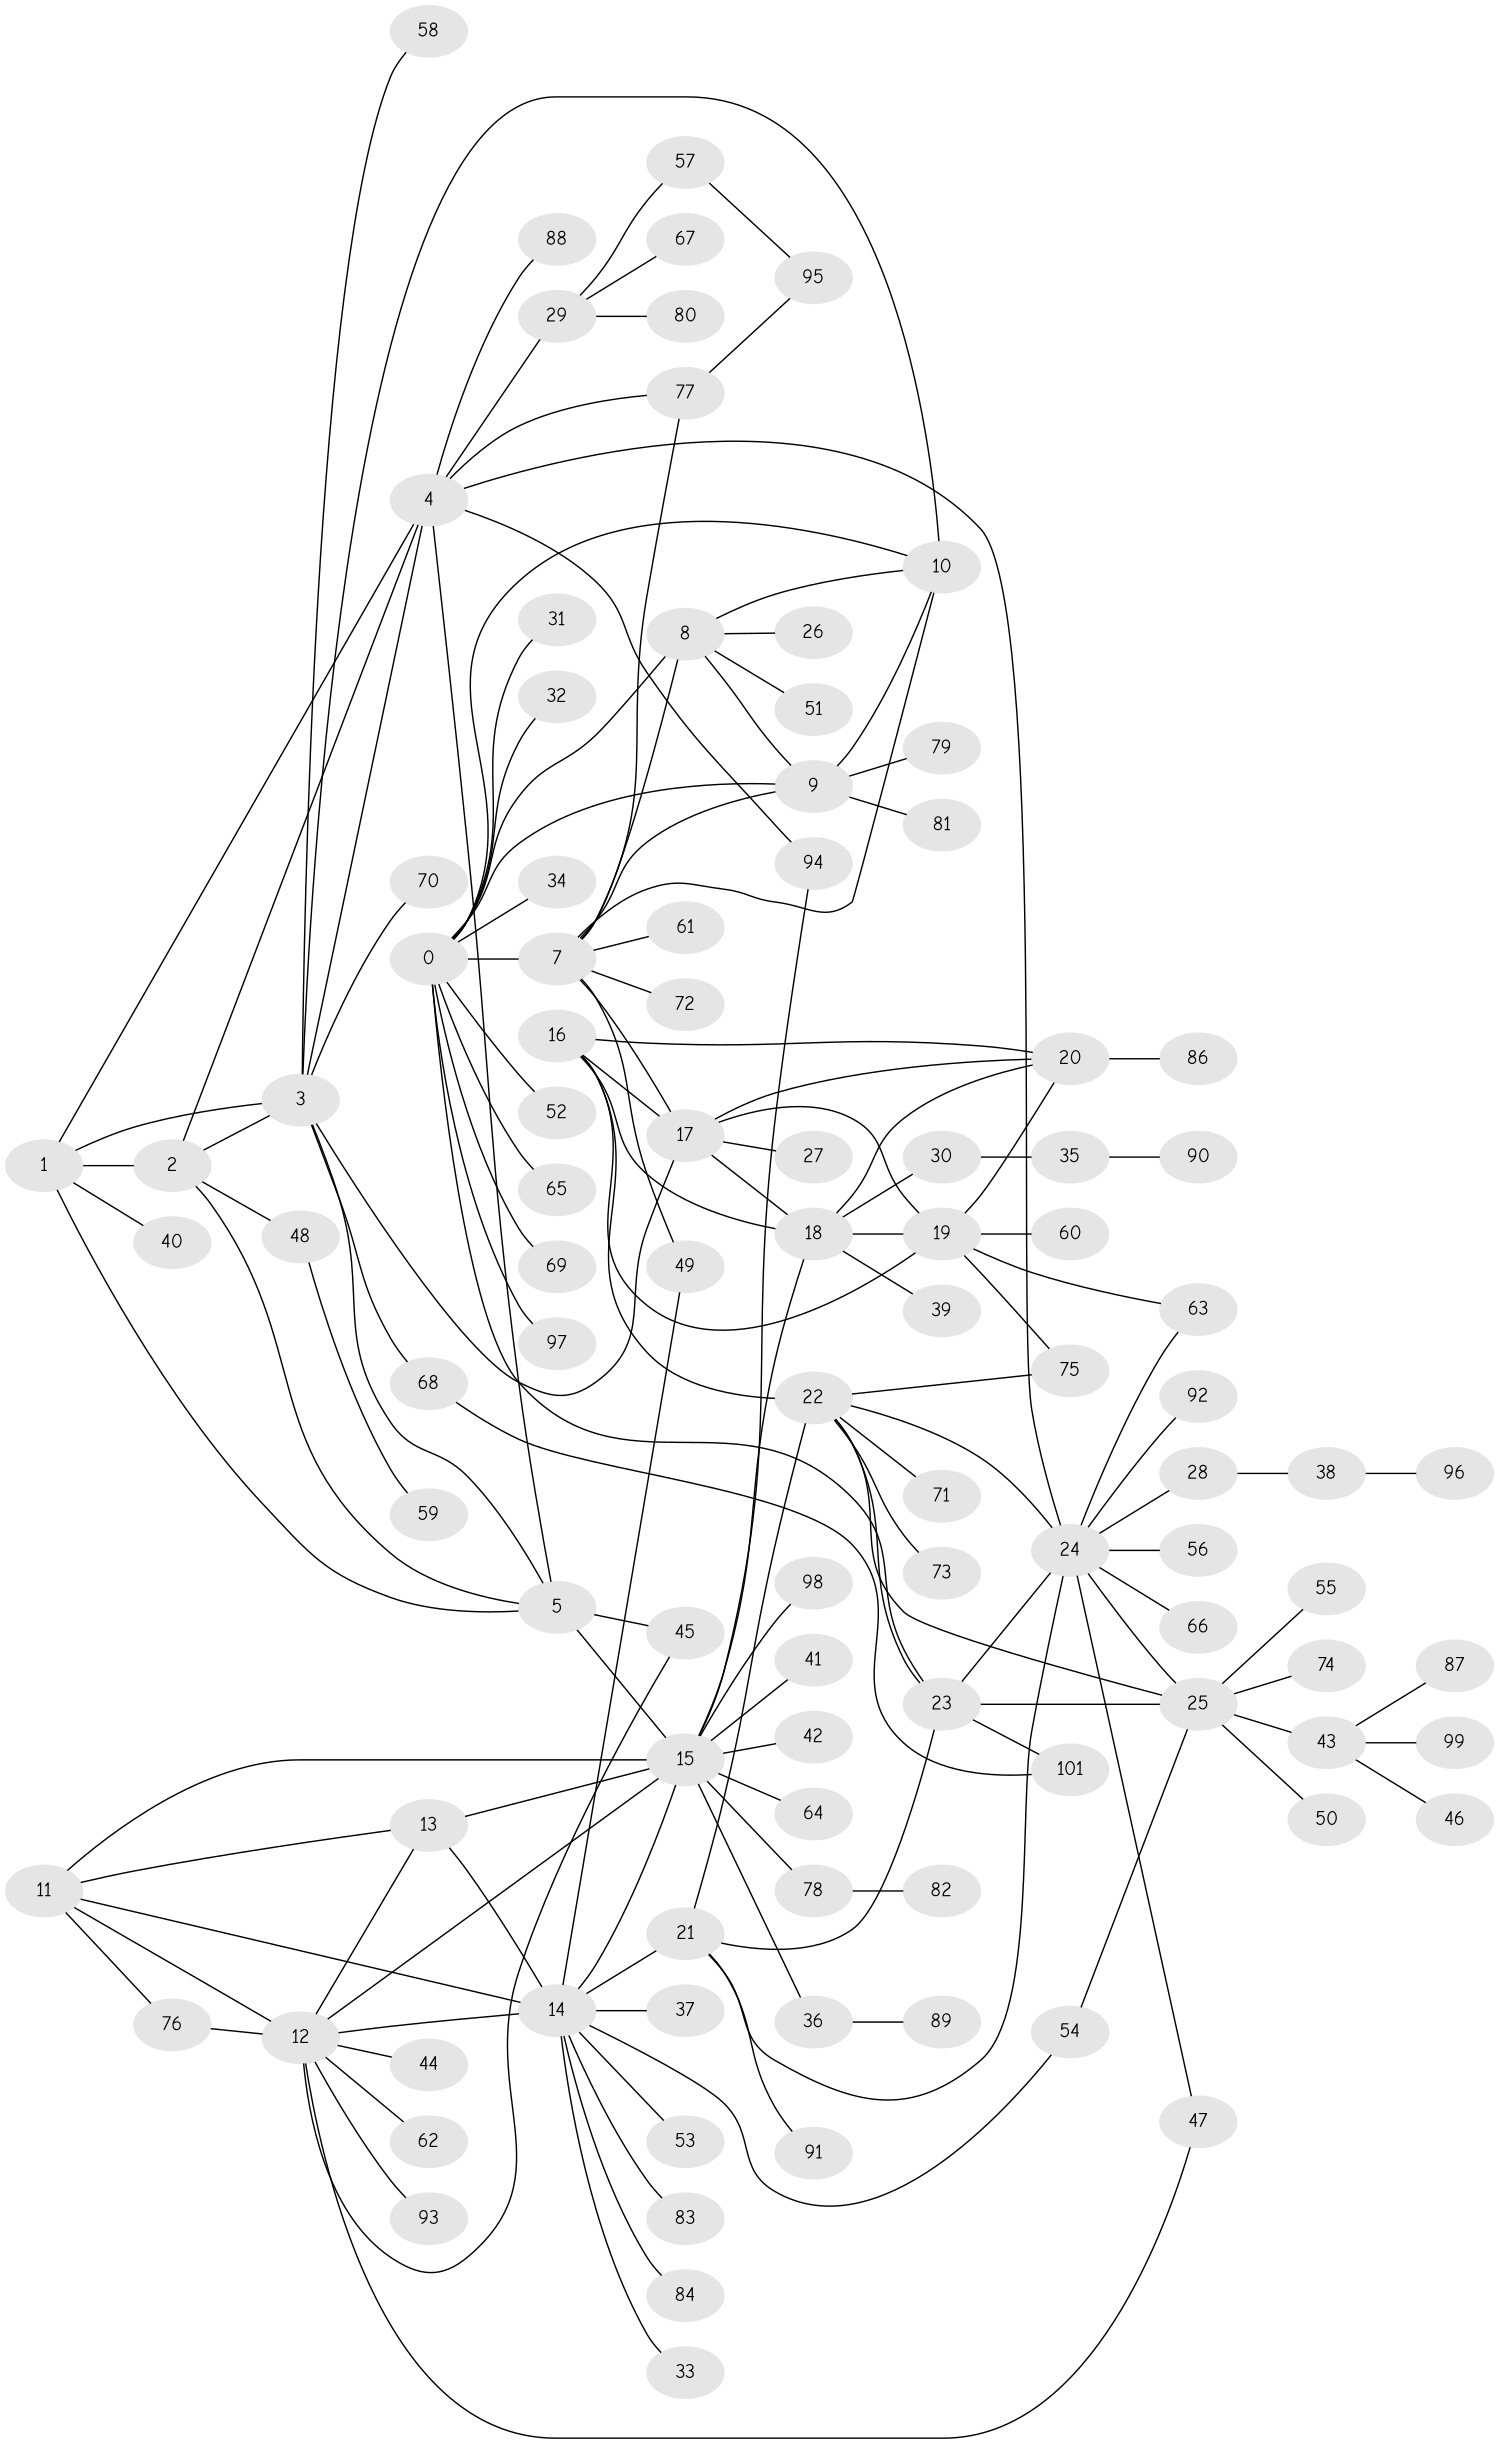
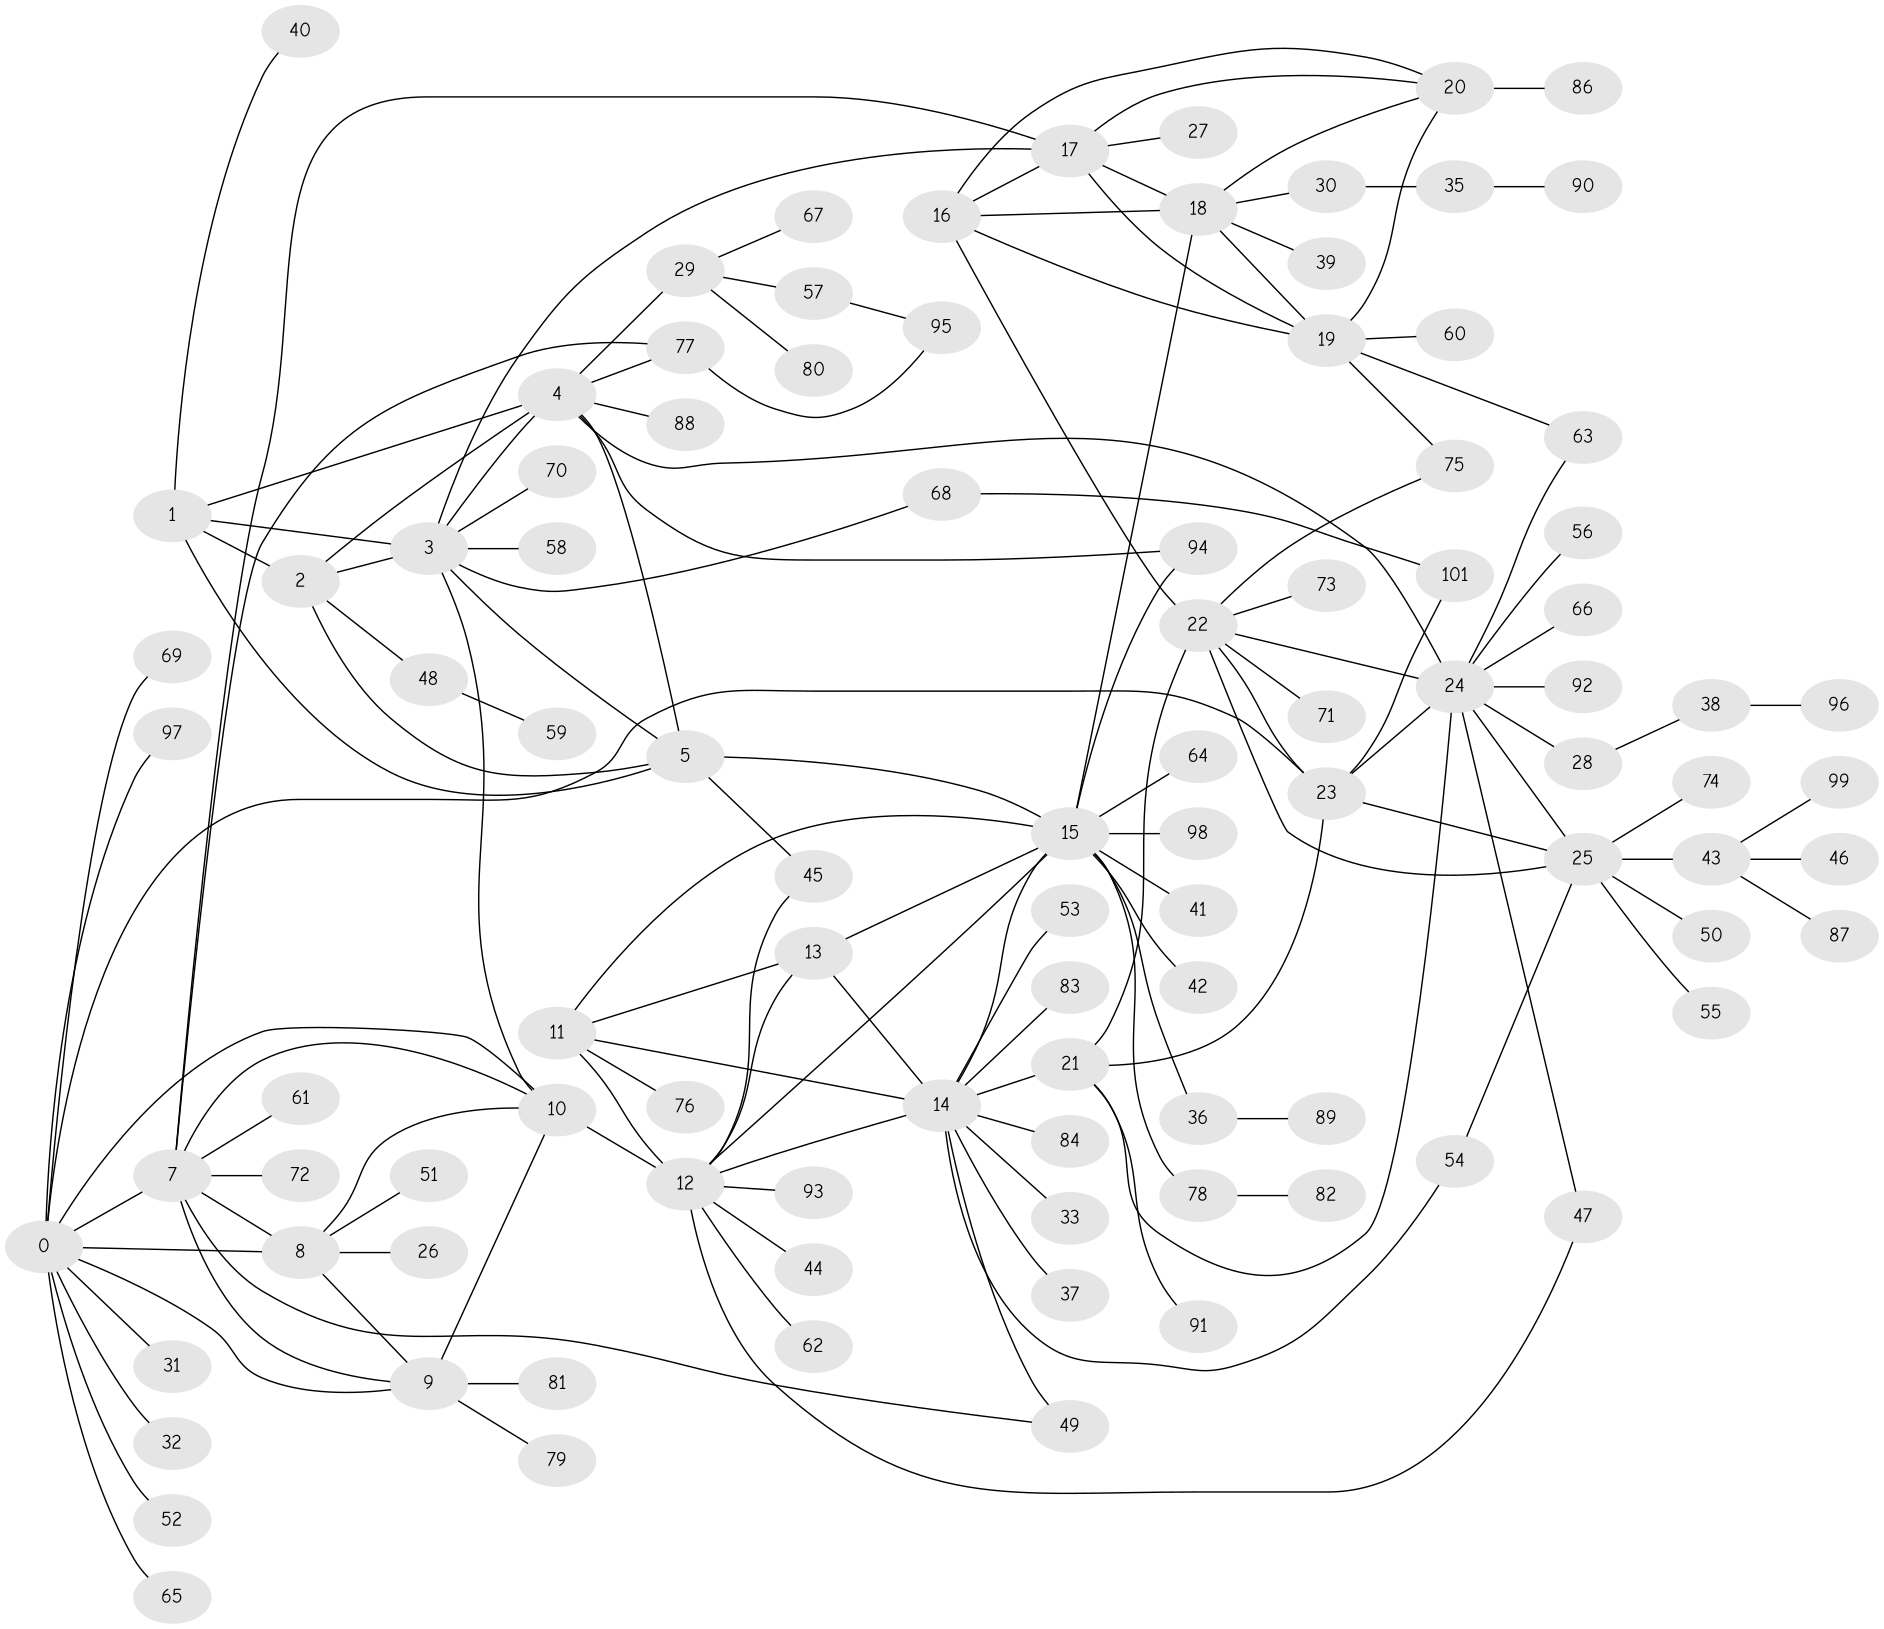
(557, 882) -> none
(237, 2031) -> (621, 1147)
